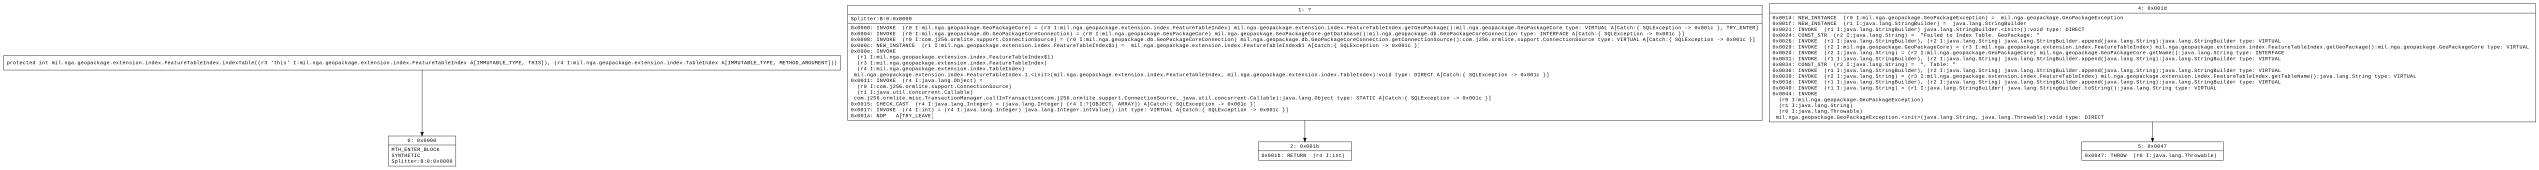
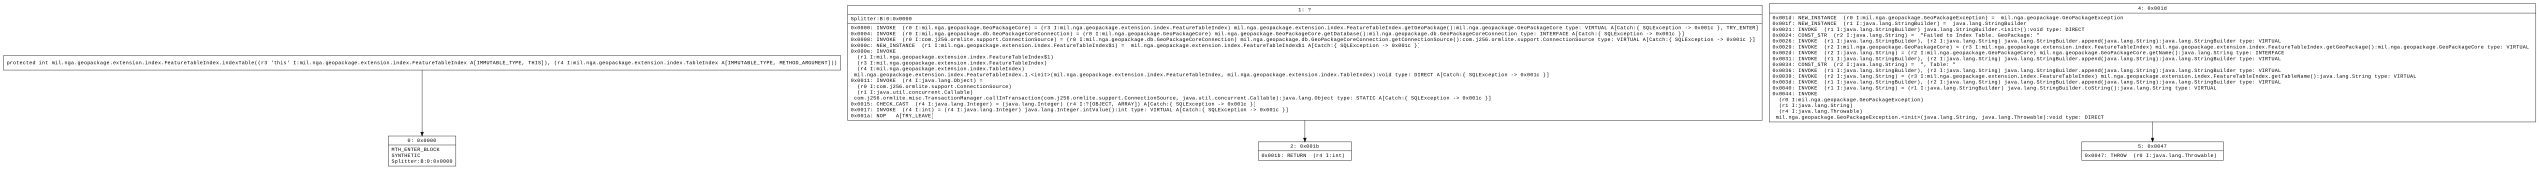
(1818, 111) -> (1818, 111)
